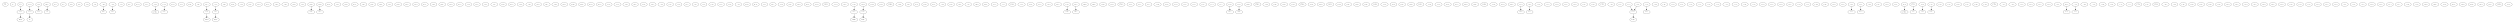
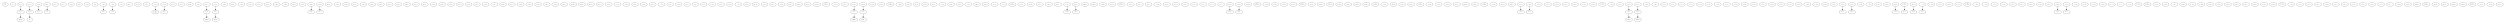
(1631, 8) -> (1638, 8)
